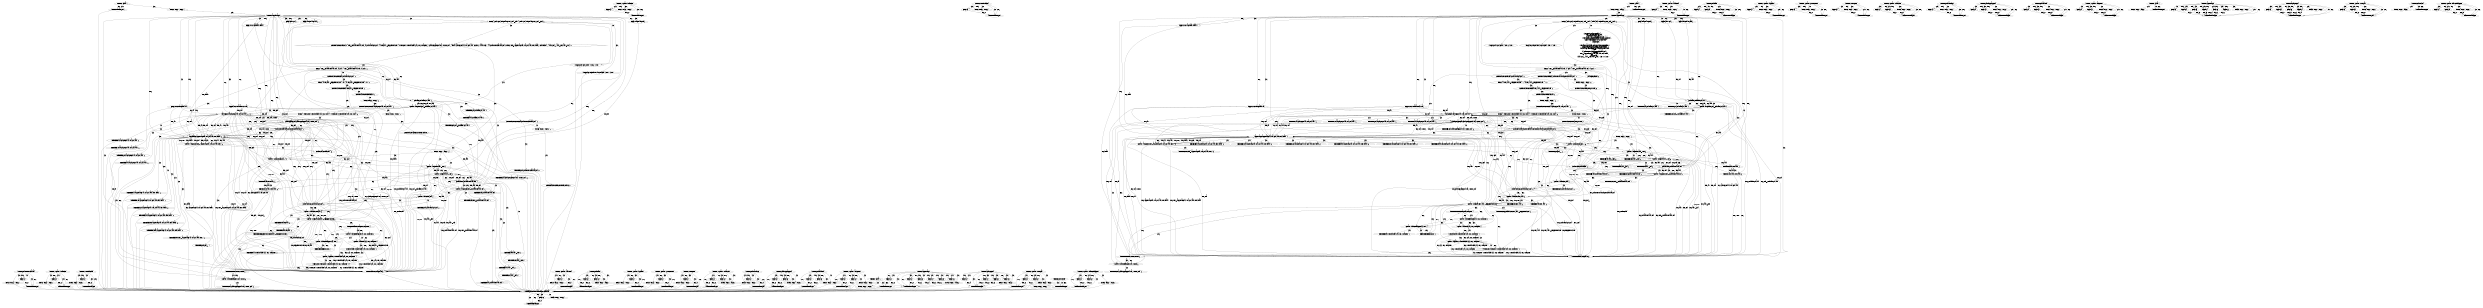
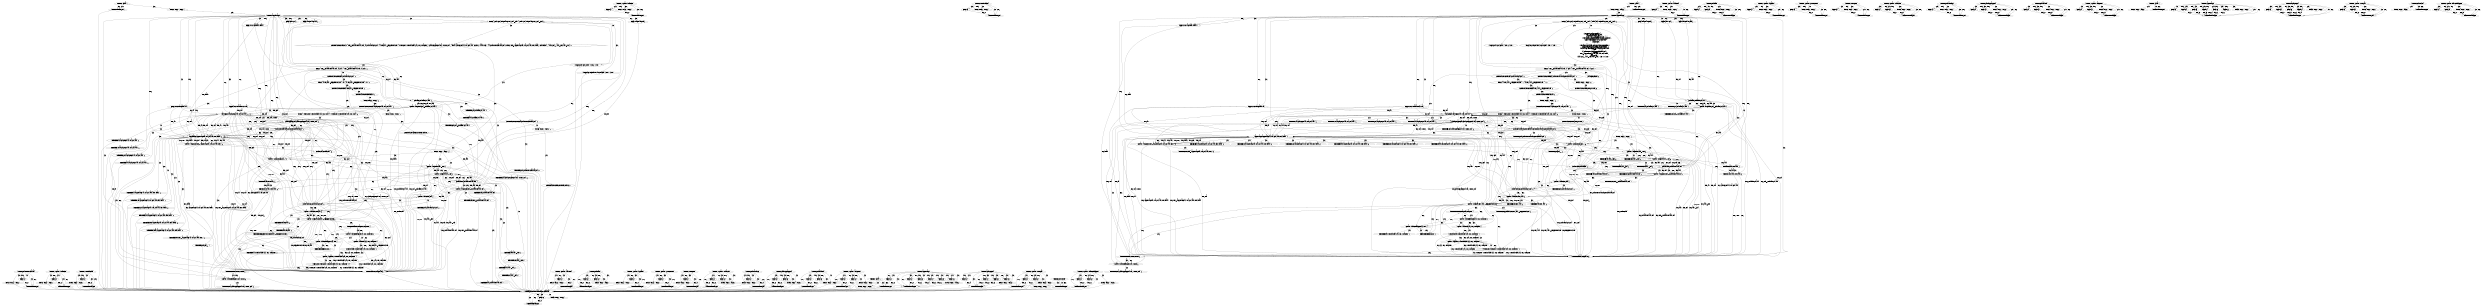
none -> (1530, 137)
